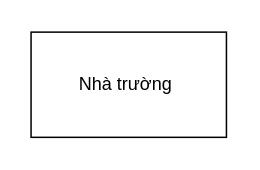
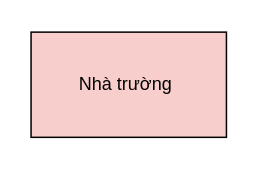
(129, 84) -> (129, 84)
